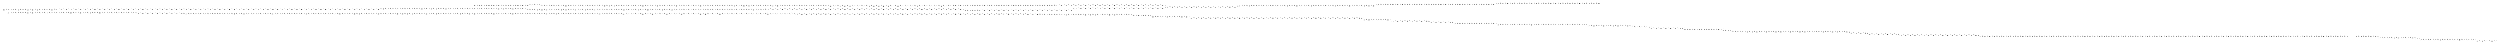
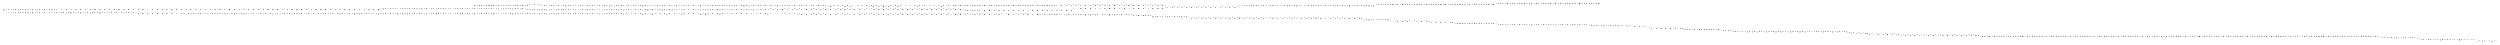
none -> (2352, 37)
